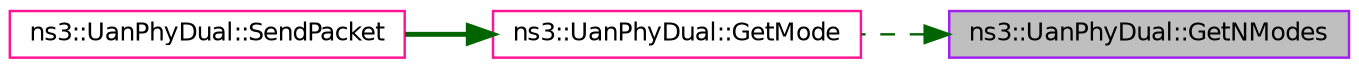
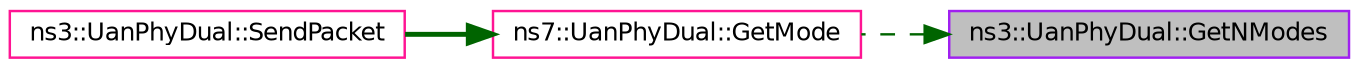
(677, 34) -> (677, 34)
